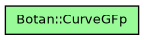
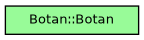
(72, 20) -> (72, 20)
